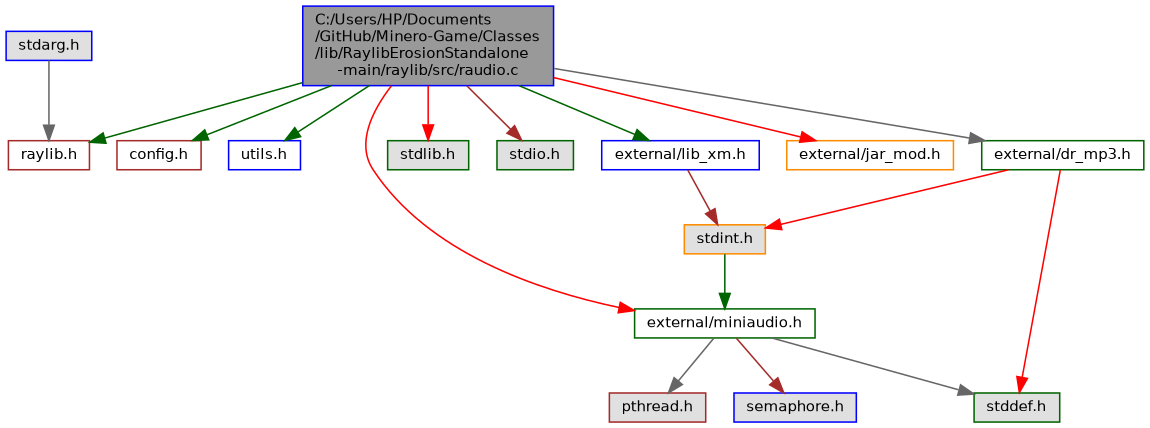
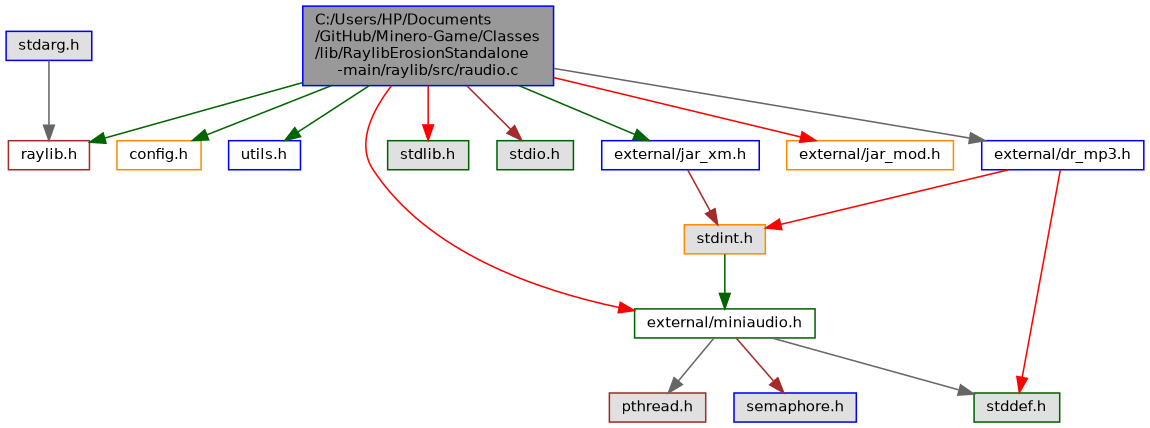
(159, 155) -> (159, 155)
(680, 155) -> (680, 155)
(1063, 155) -> (1063, 155)
